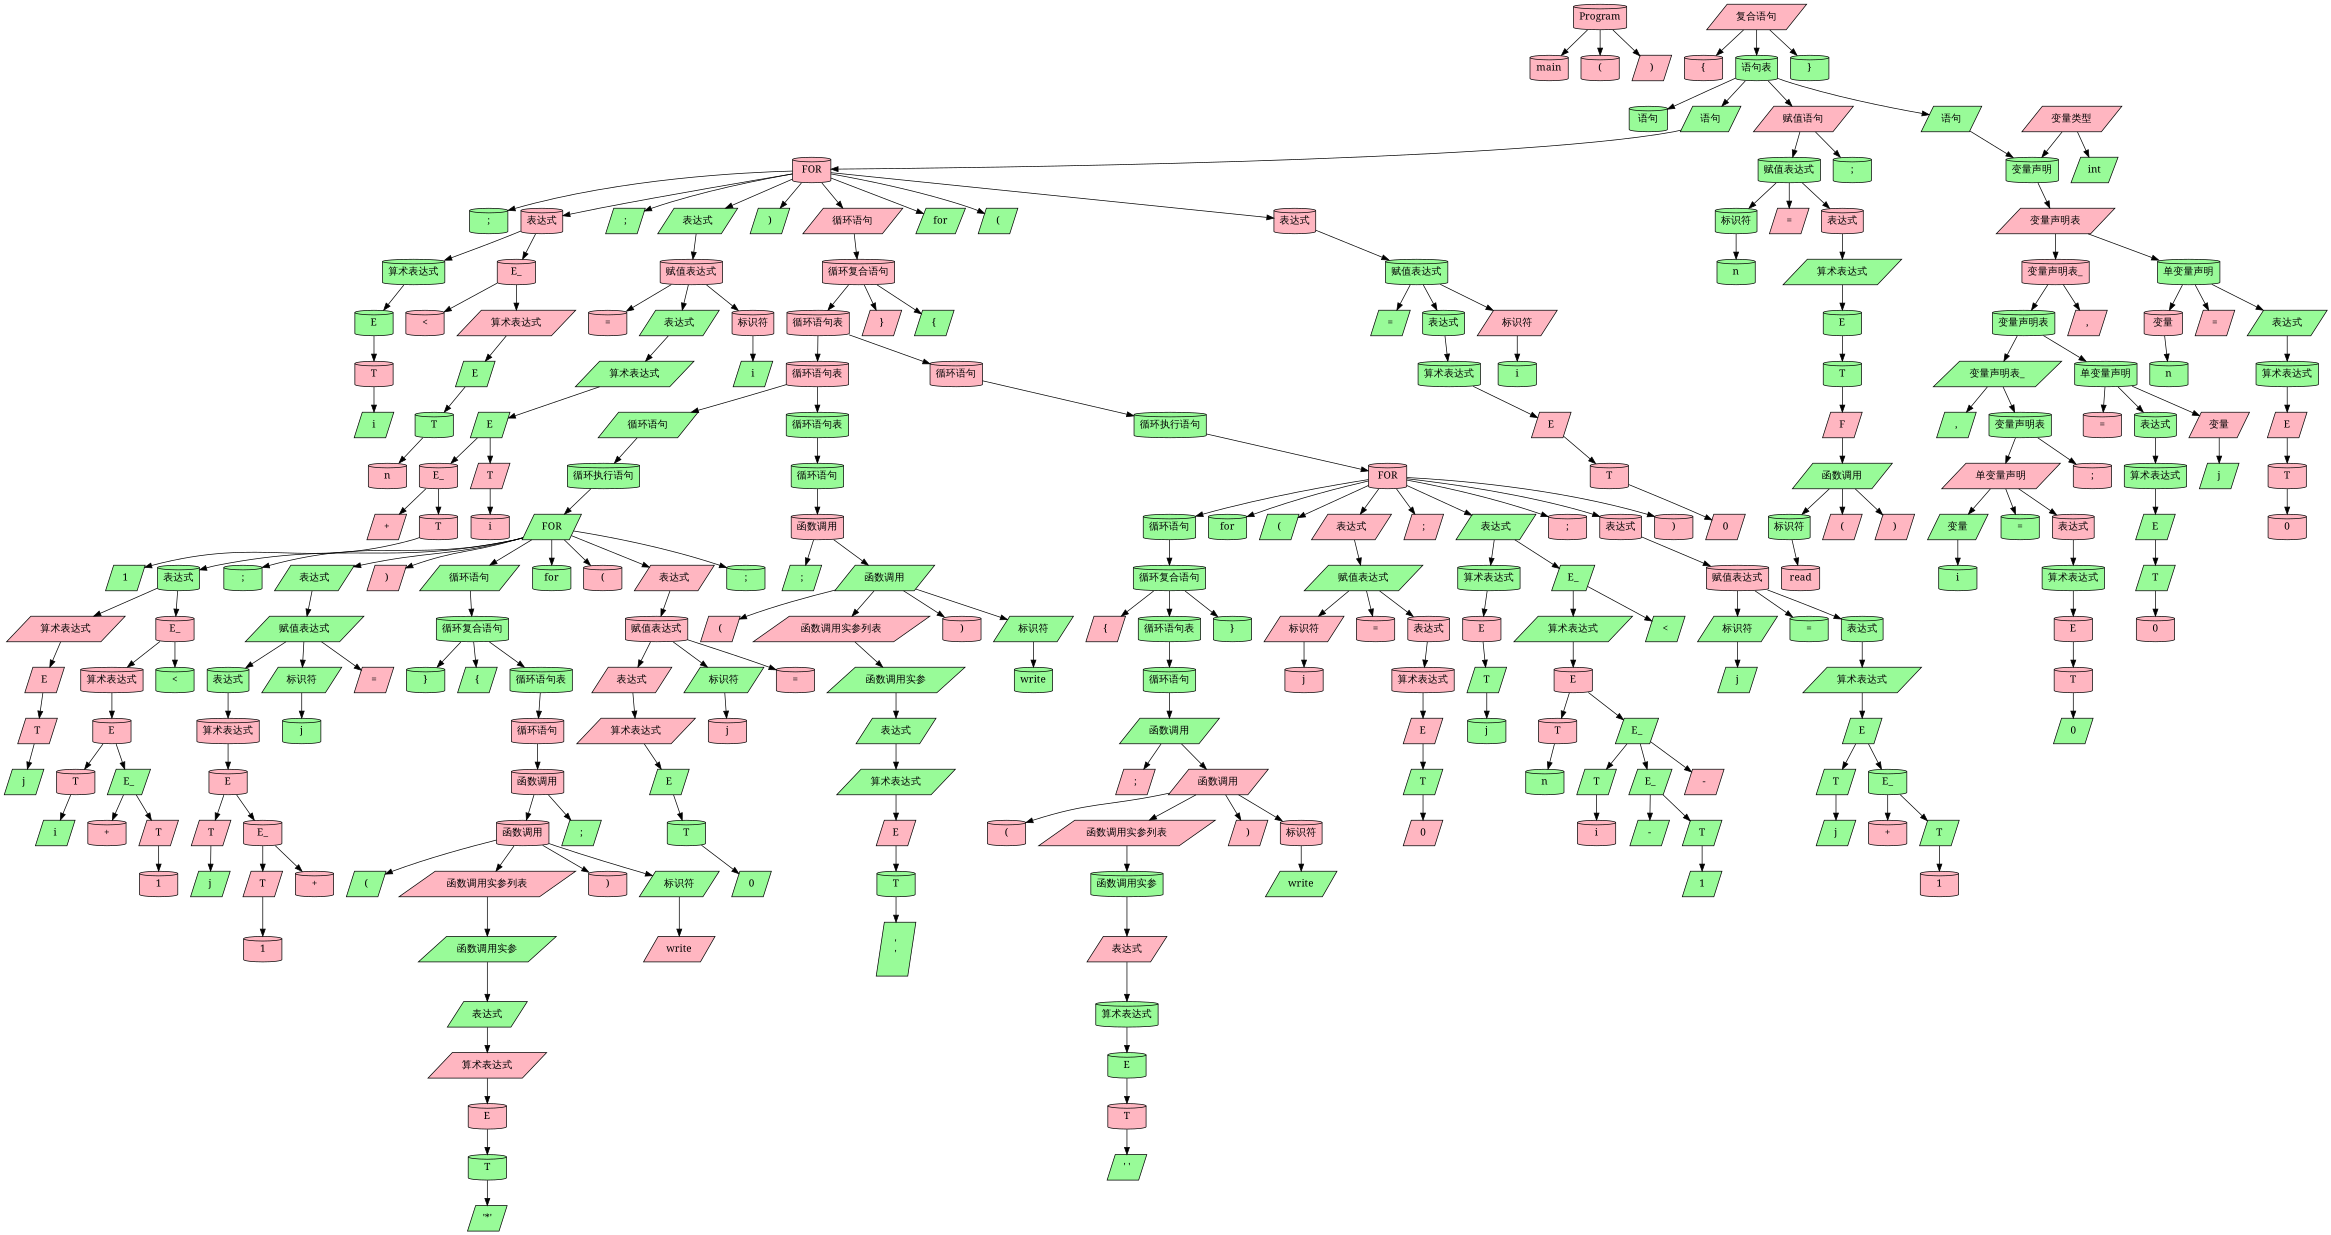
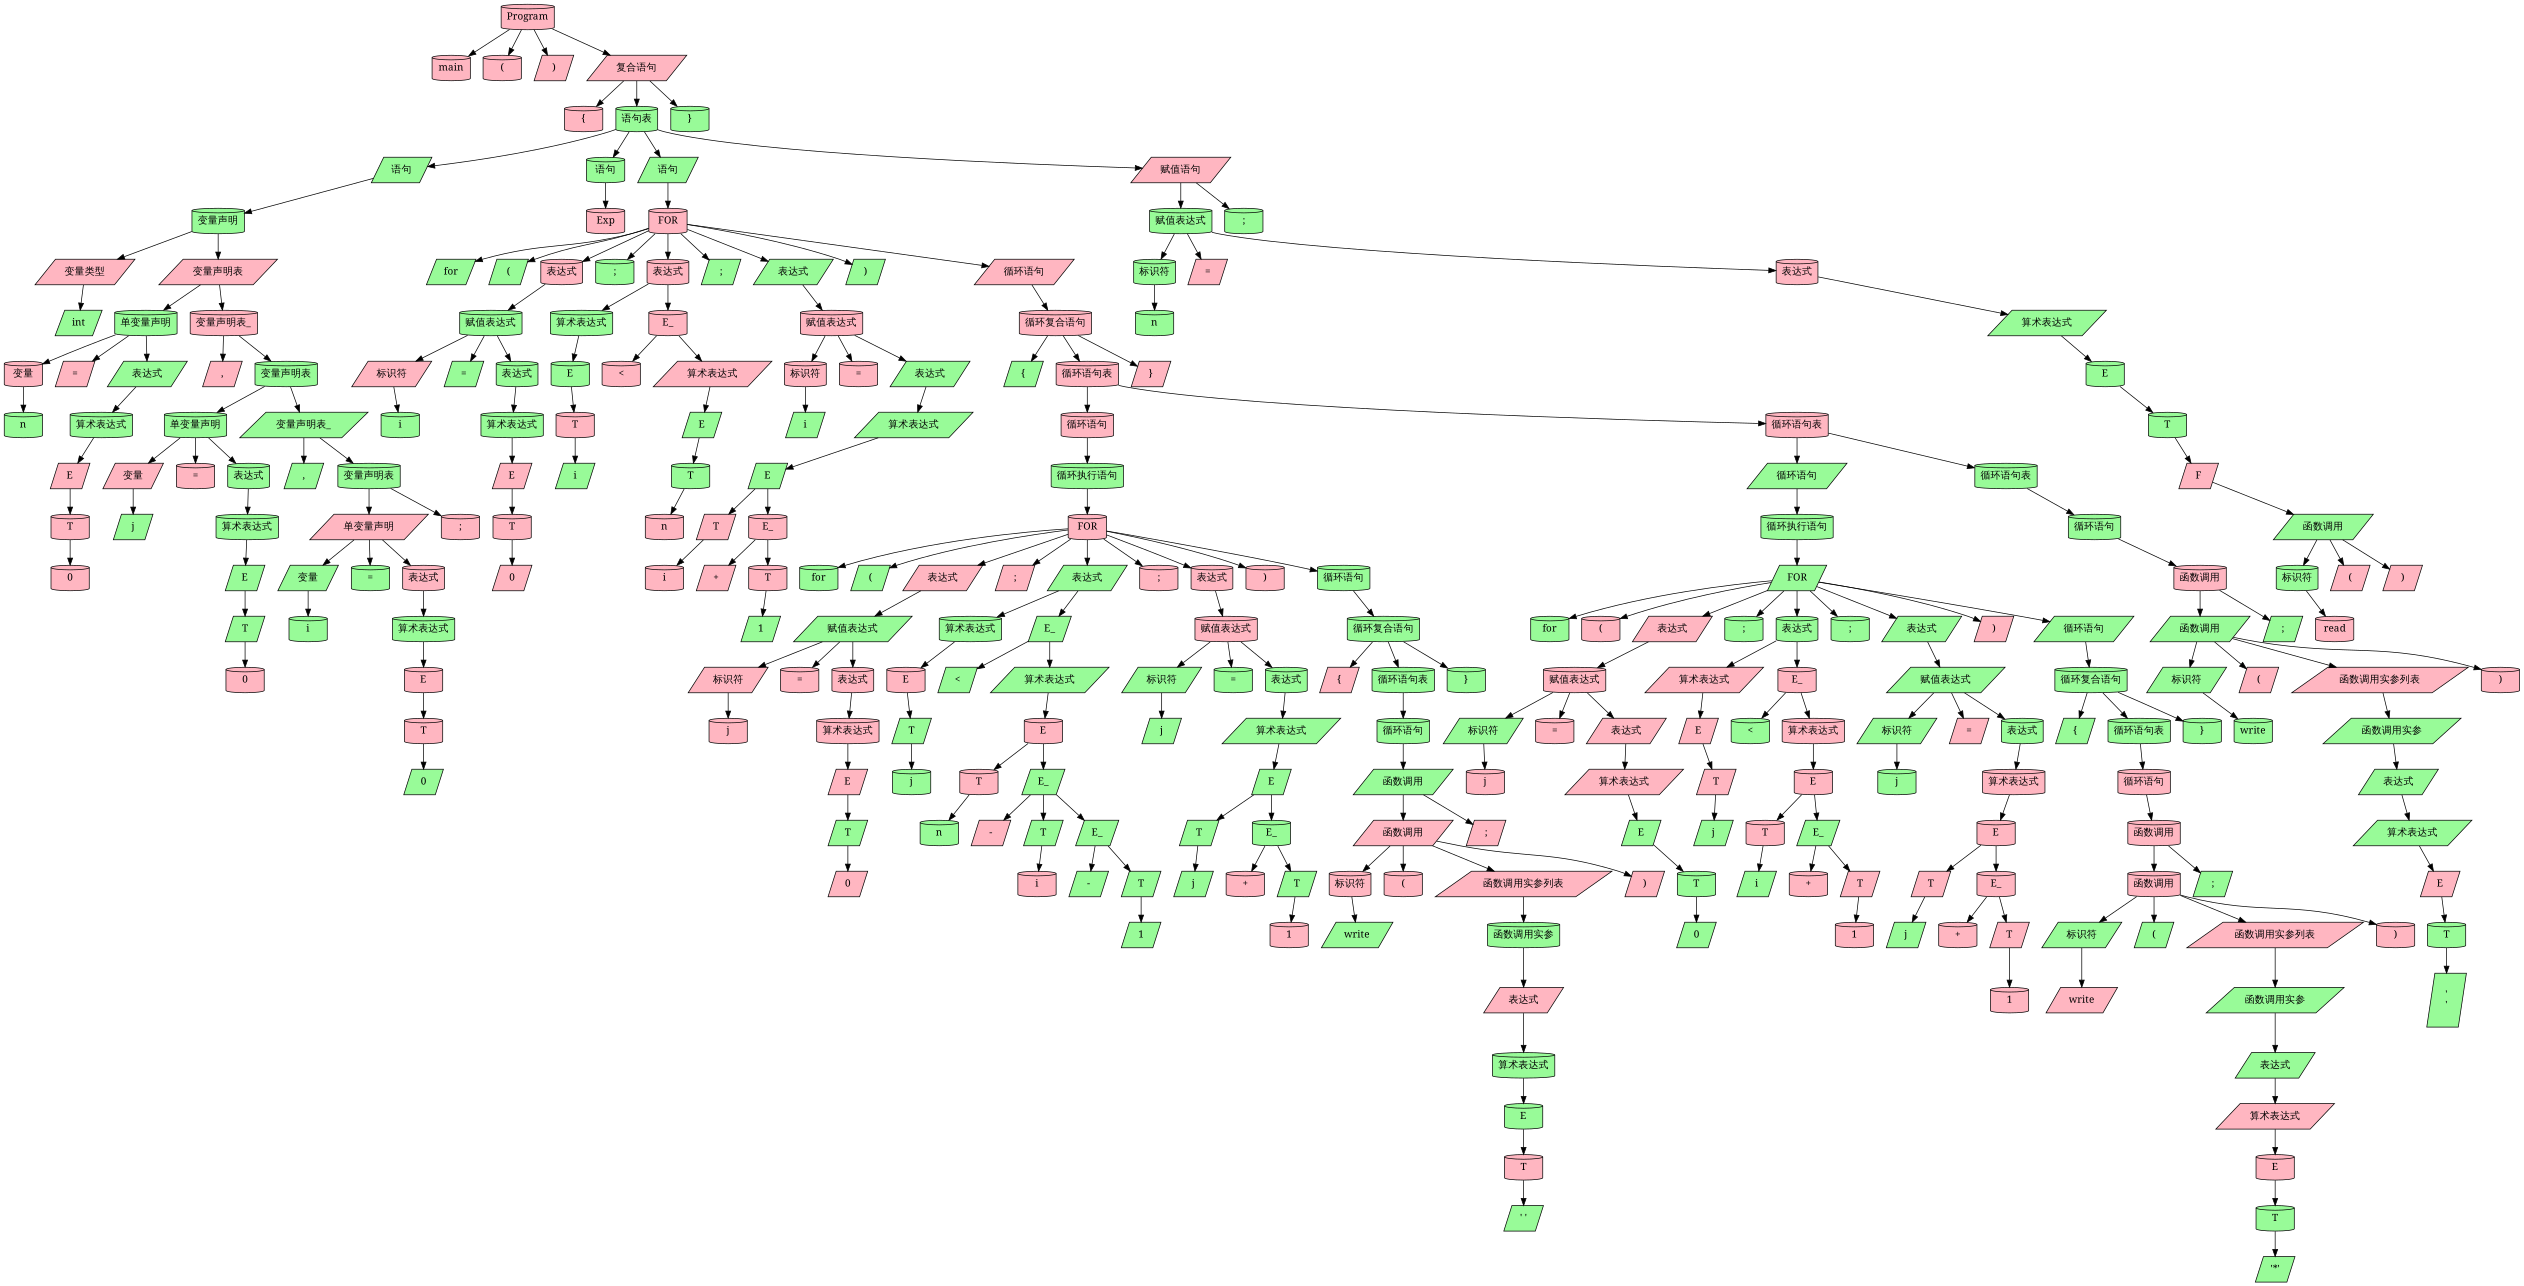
none -> (578, 41)
(2054, 142) -> (158, 244)
none -> (606, 221)
